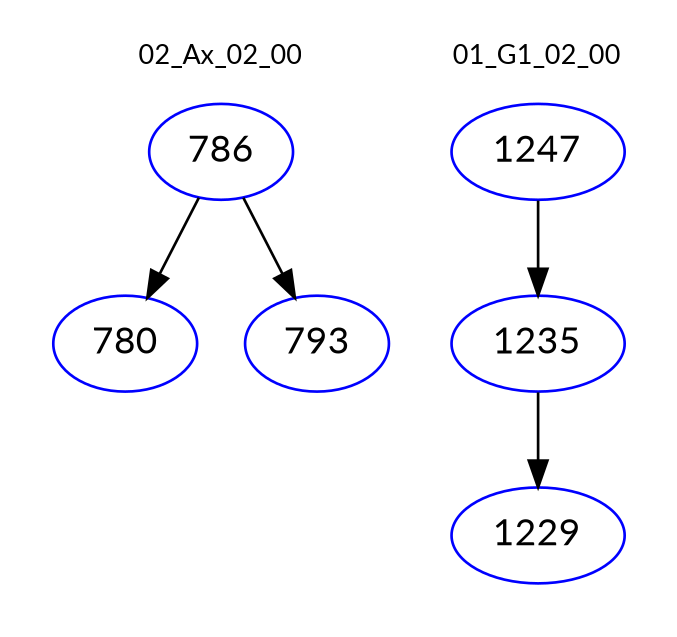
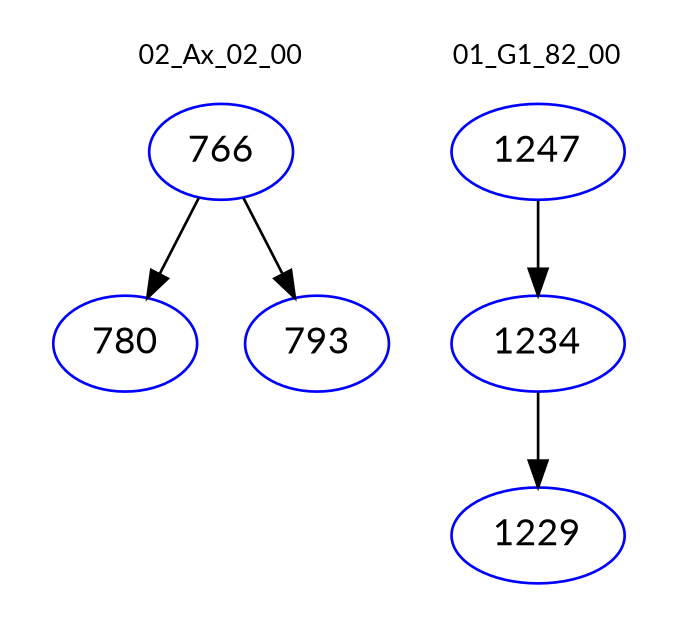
(538, 57) -> (538, 57)
(221, 152) -> (221, 152)
(538, 344) -> (538, 344)
